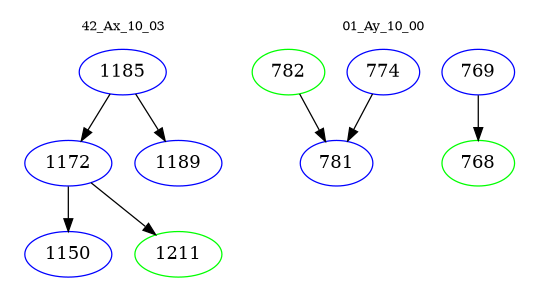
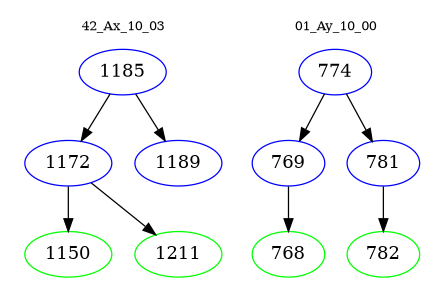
(309, 112) -> (383, 203)
none -> (315, 112)
(68, 254) -> (68, 254)
